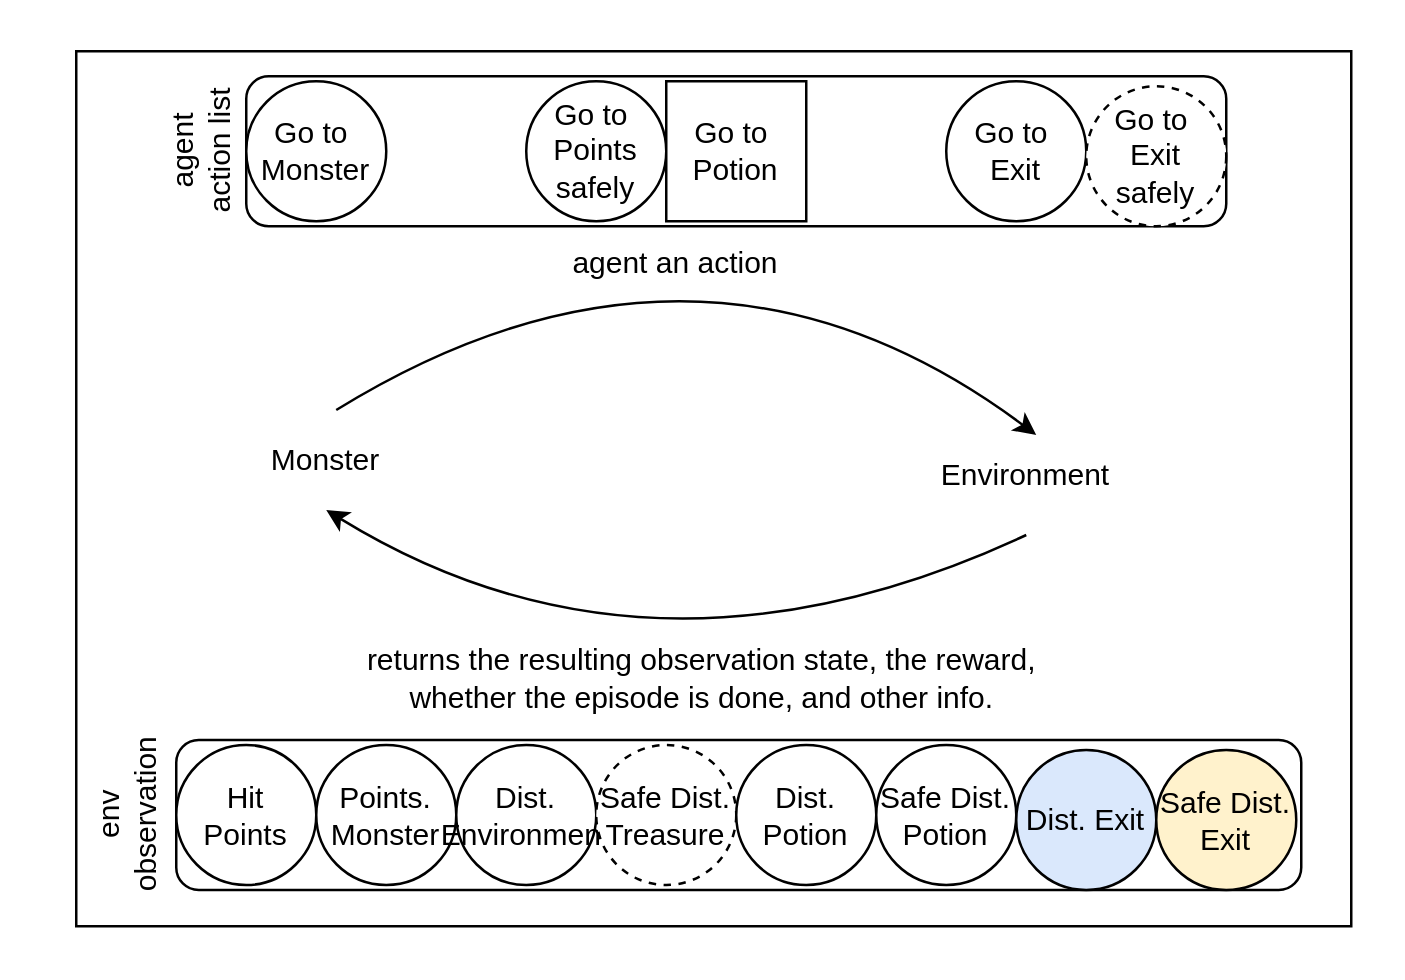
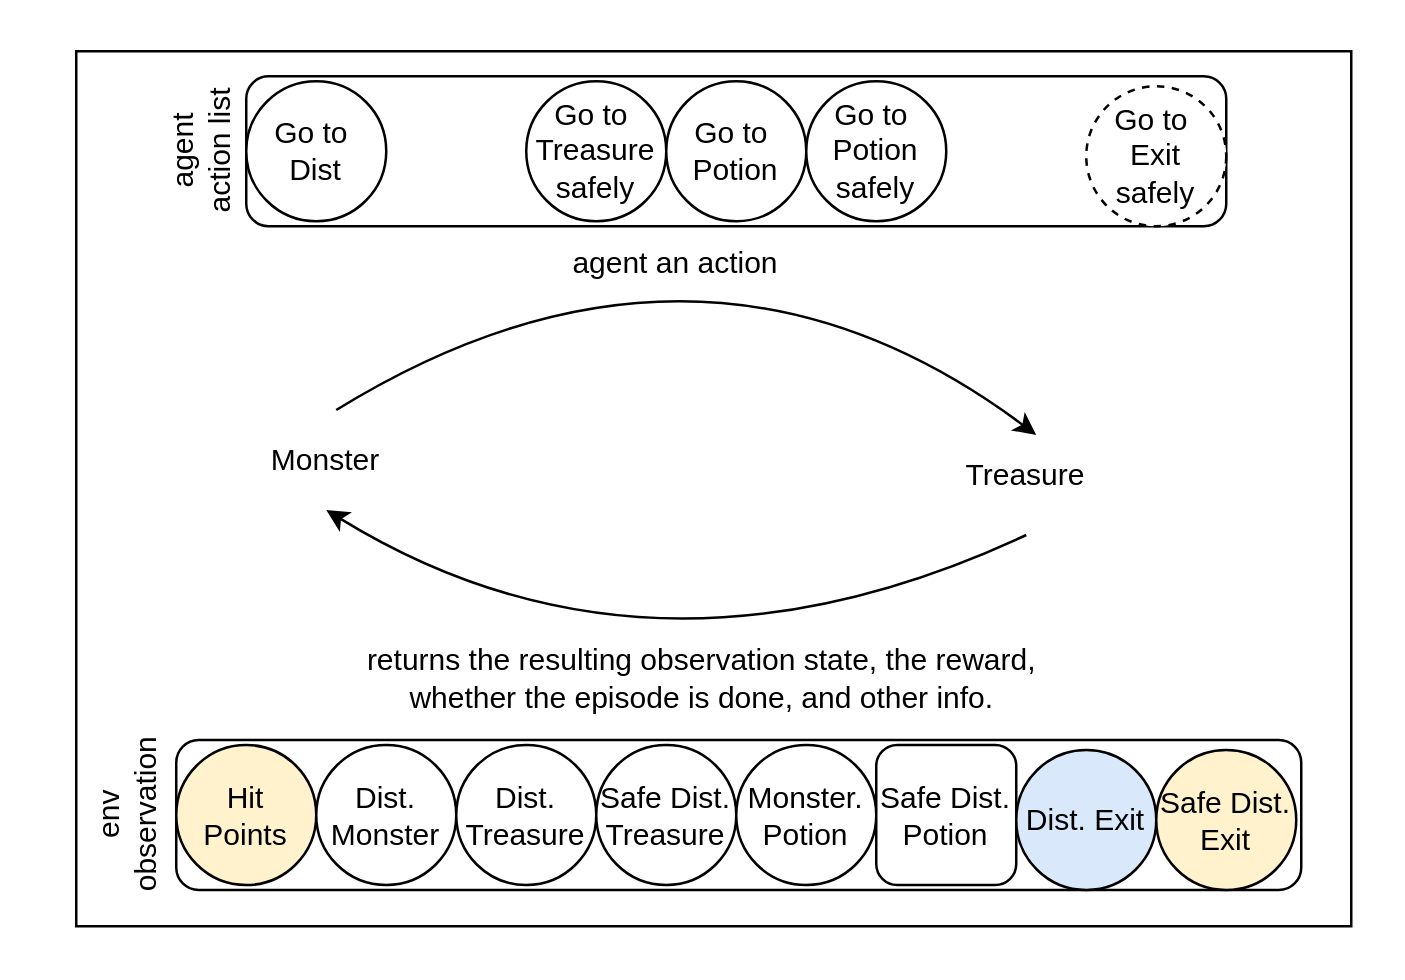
(316, 151) -> (316, 151)
(596, 151) -> (596, 151)
(736, 151) -> (736, 151)
none -> (876, 151)
(1016, 151) -> none
(1026, 476) -> (1026, 476)
(246, 815) -> (246, 815)
(666, 815) -> (666, 815)
(946, 815) -> (946, 815)
(386, 816) -> (386, 816)
(526, 816) -> (526, 816)
(806, 816) -> (806, 816)
